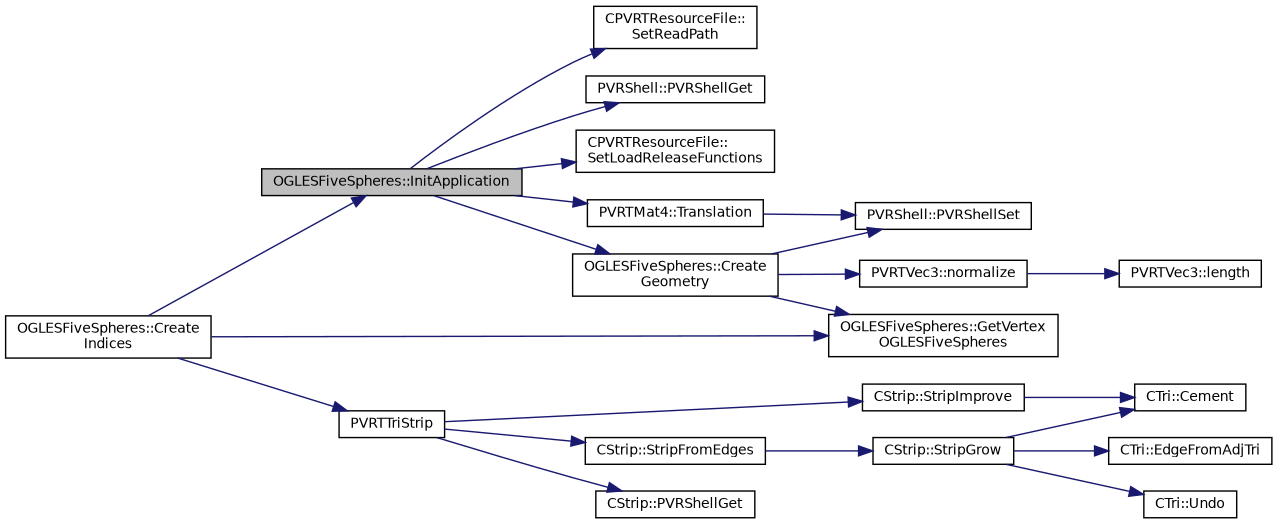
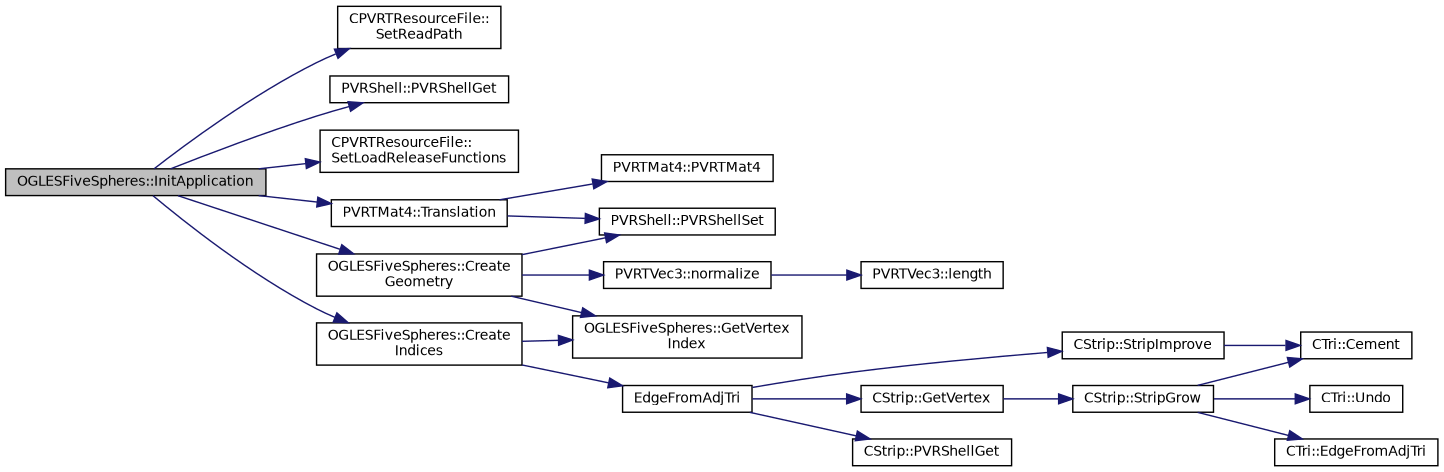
none -> (687, 168)
(251, 259) -> (240, 262)
(943, 336) -> (687, 337)
(392, 424) -> (687, 399)
(675, 451) -> (932, 399)
